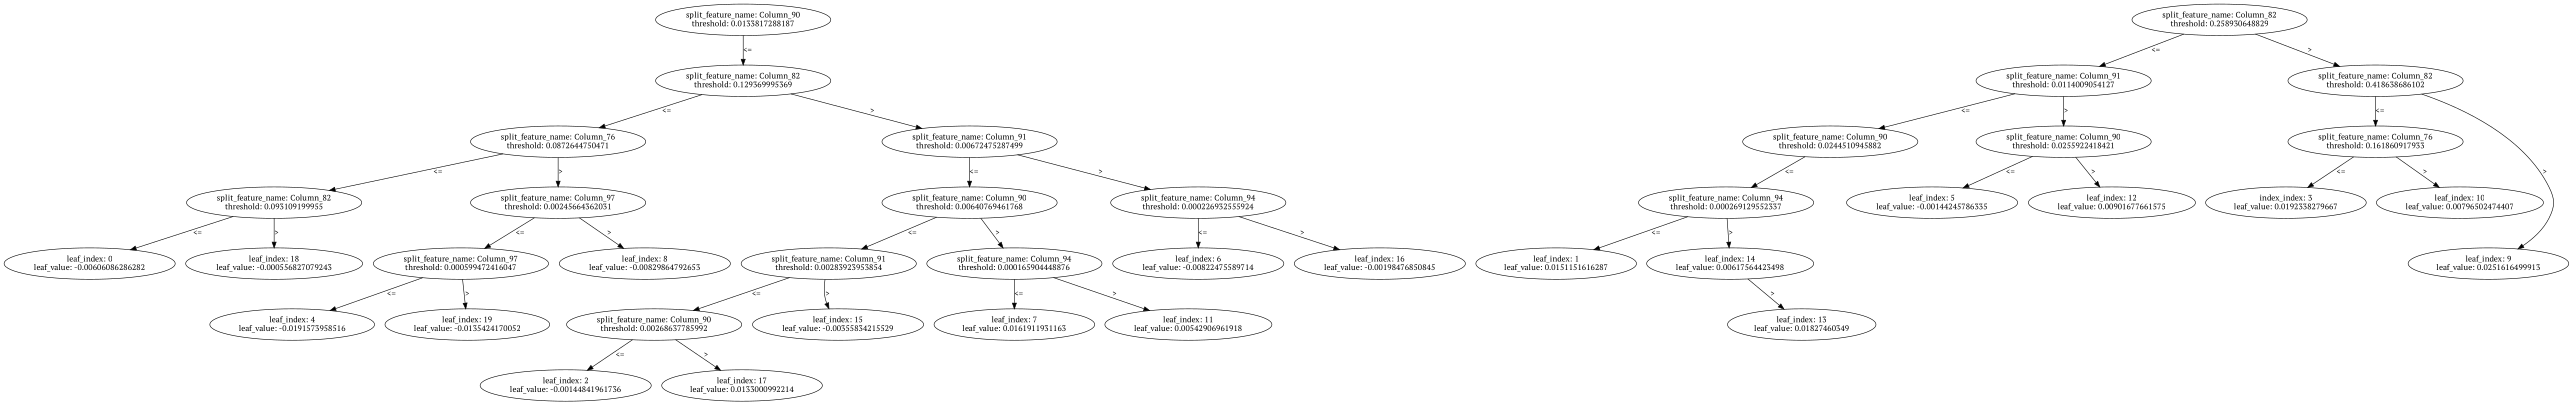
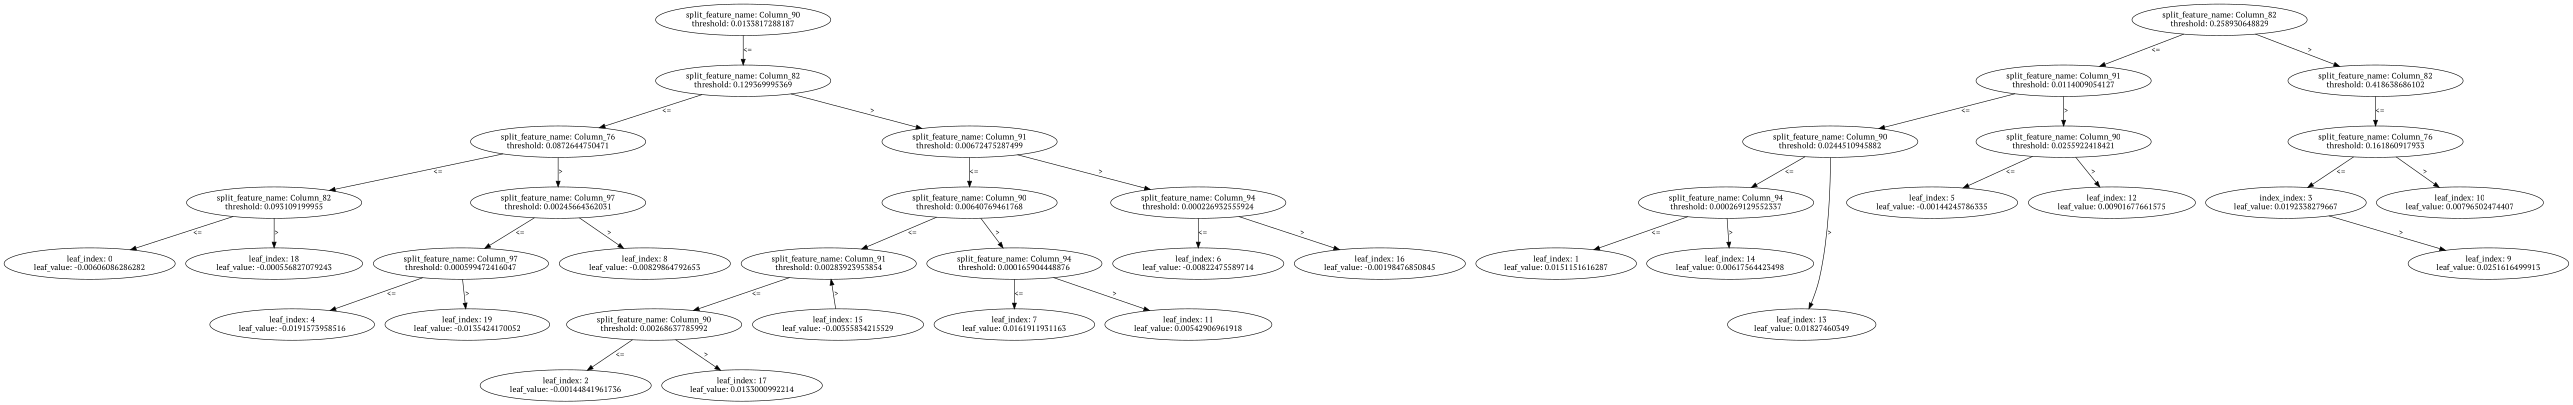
(2522, 151) -> (2384, 232)
(824, 291) -> (834, 297)
(1764, 292) -> (1827, 231)
